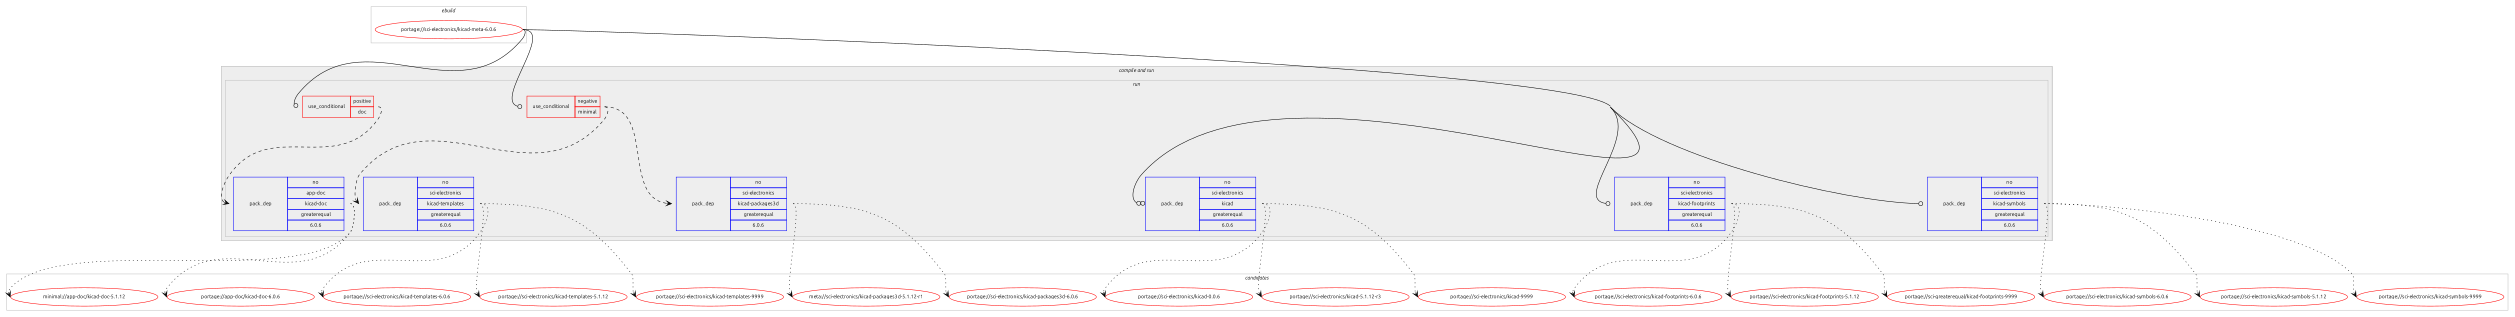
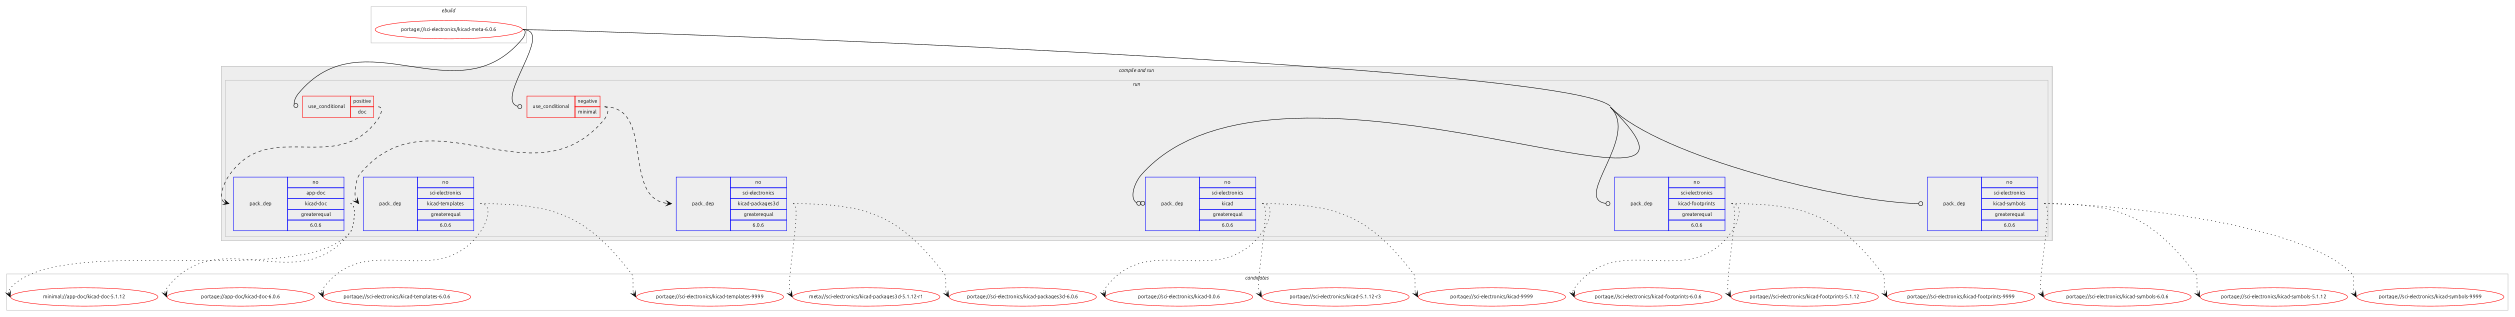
(554, 297) -> none
(1961, 297) -> (1961, 297)
